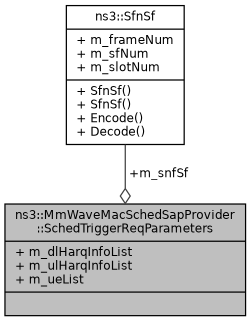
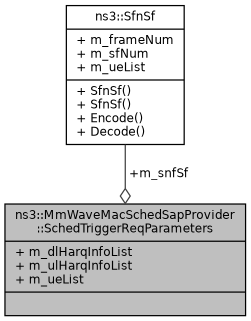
(118, 68) -> (111, 68)
